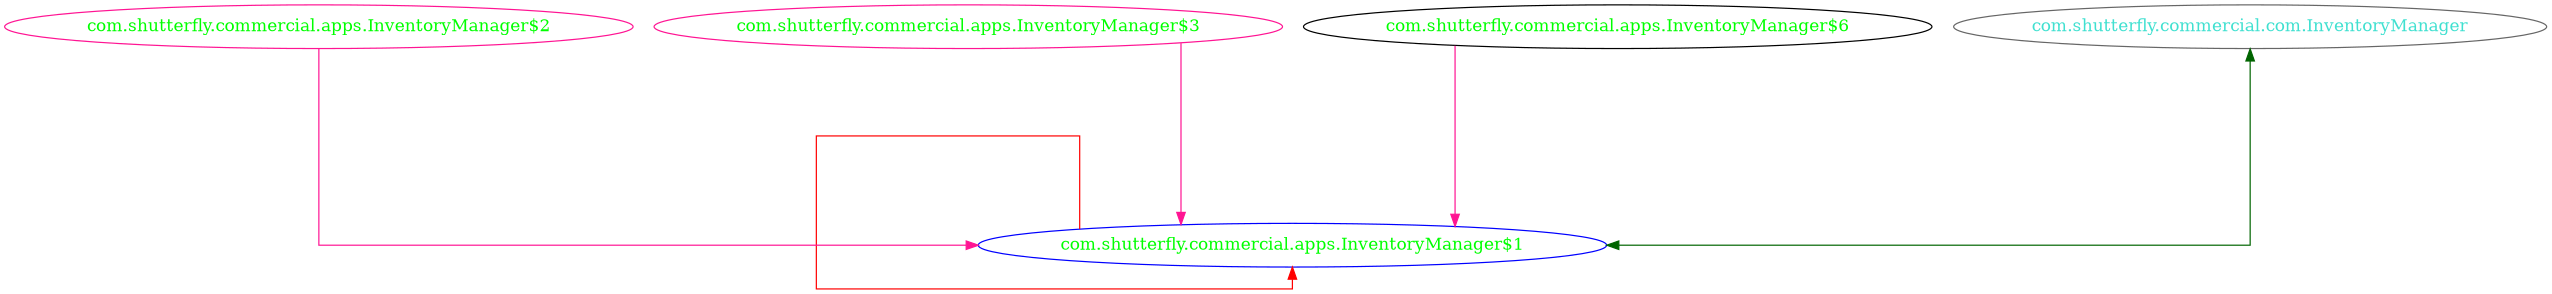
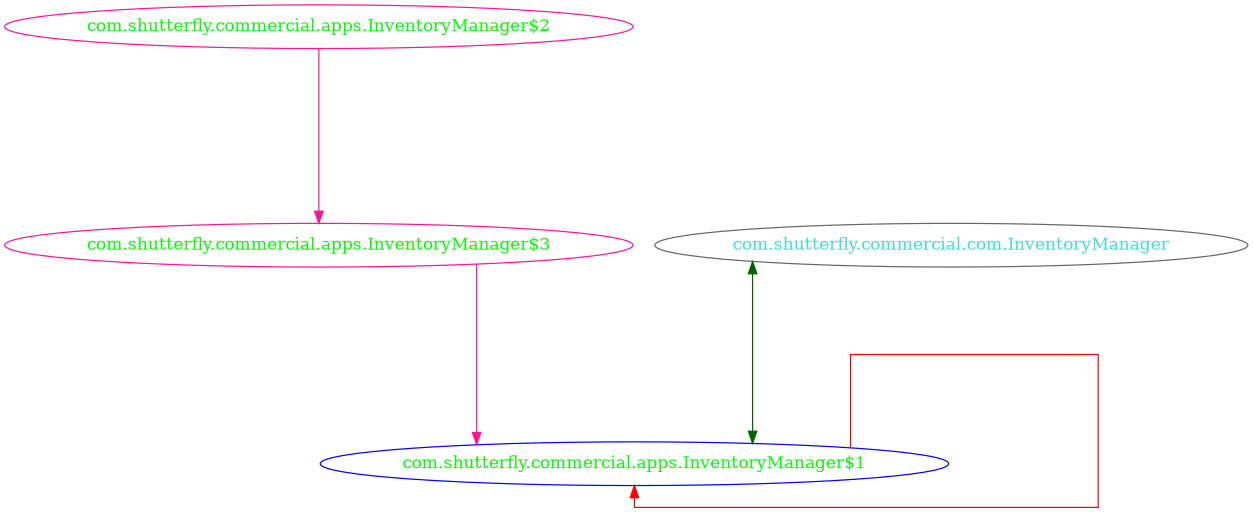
(1618, 27) -> none
(544, 245) -> (319, 130)
